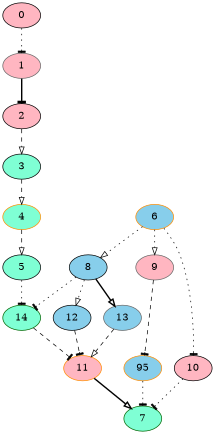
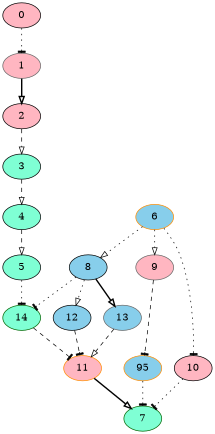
(22, 89) -> (22, 88)
(22, 217) -> (22, 217)
